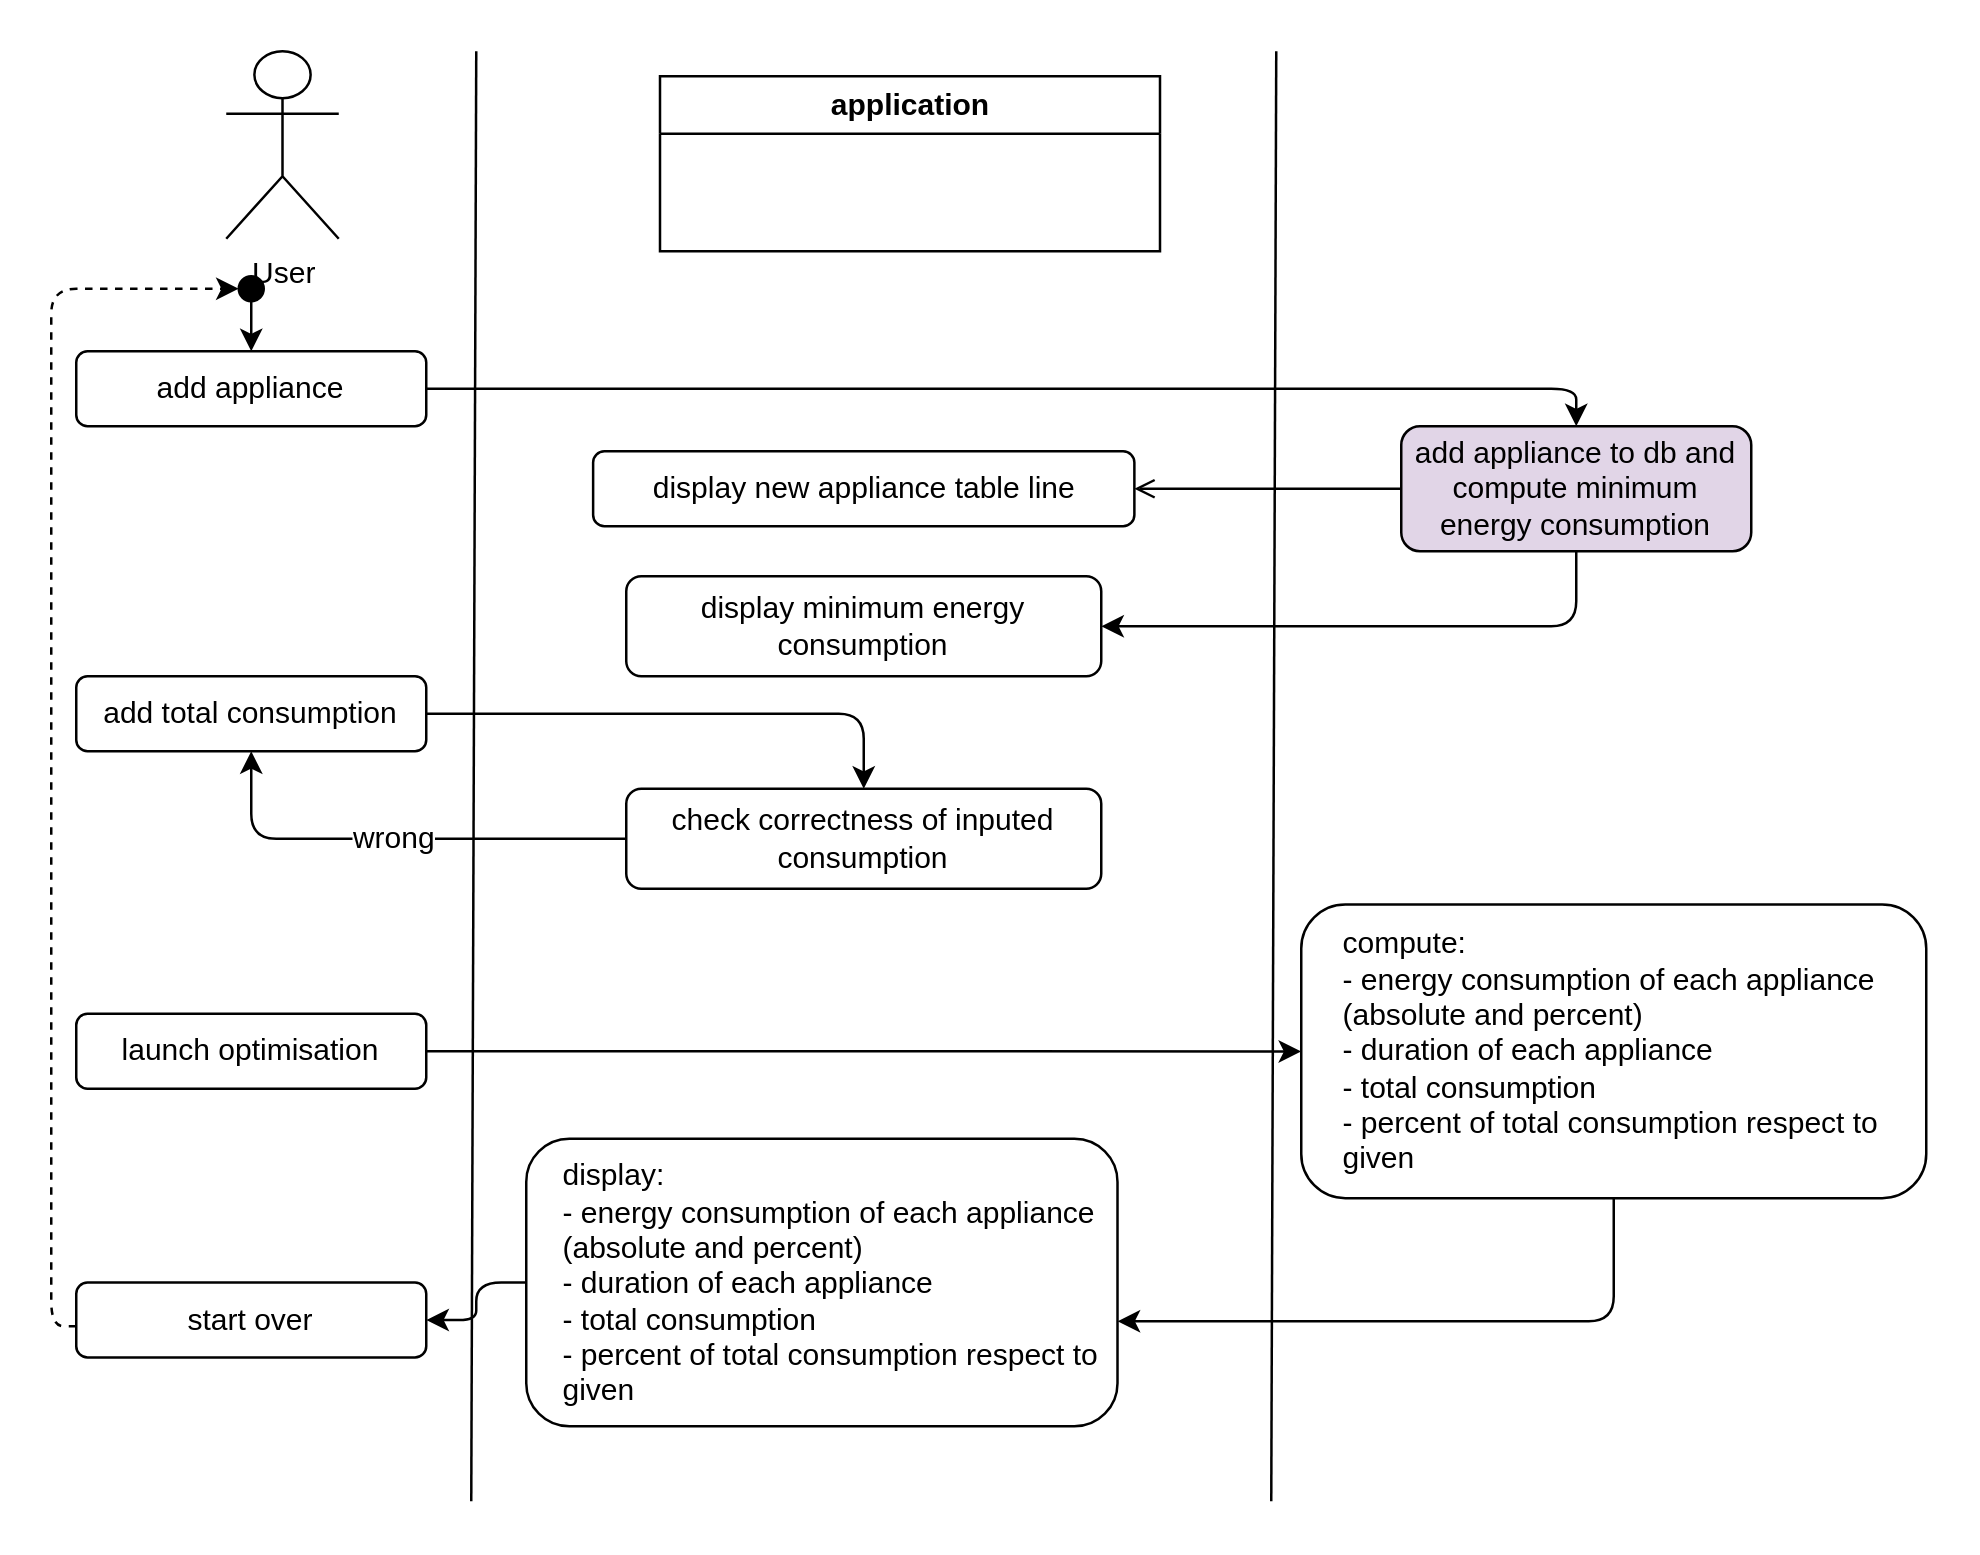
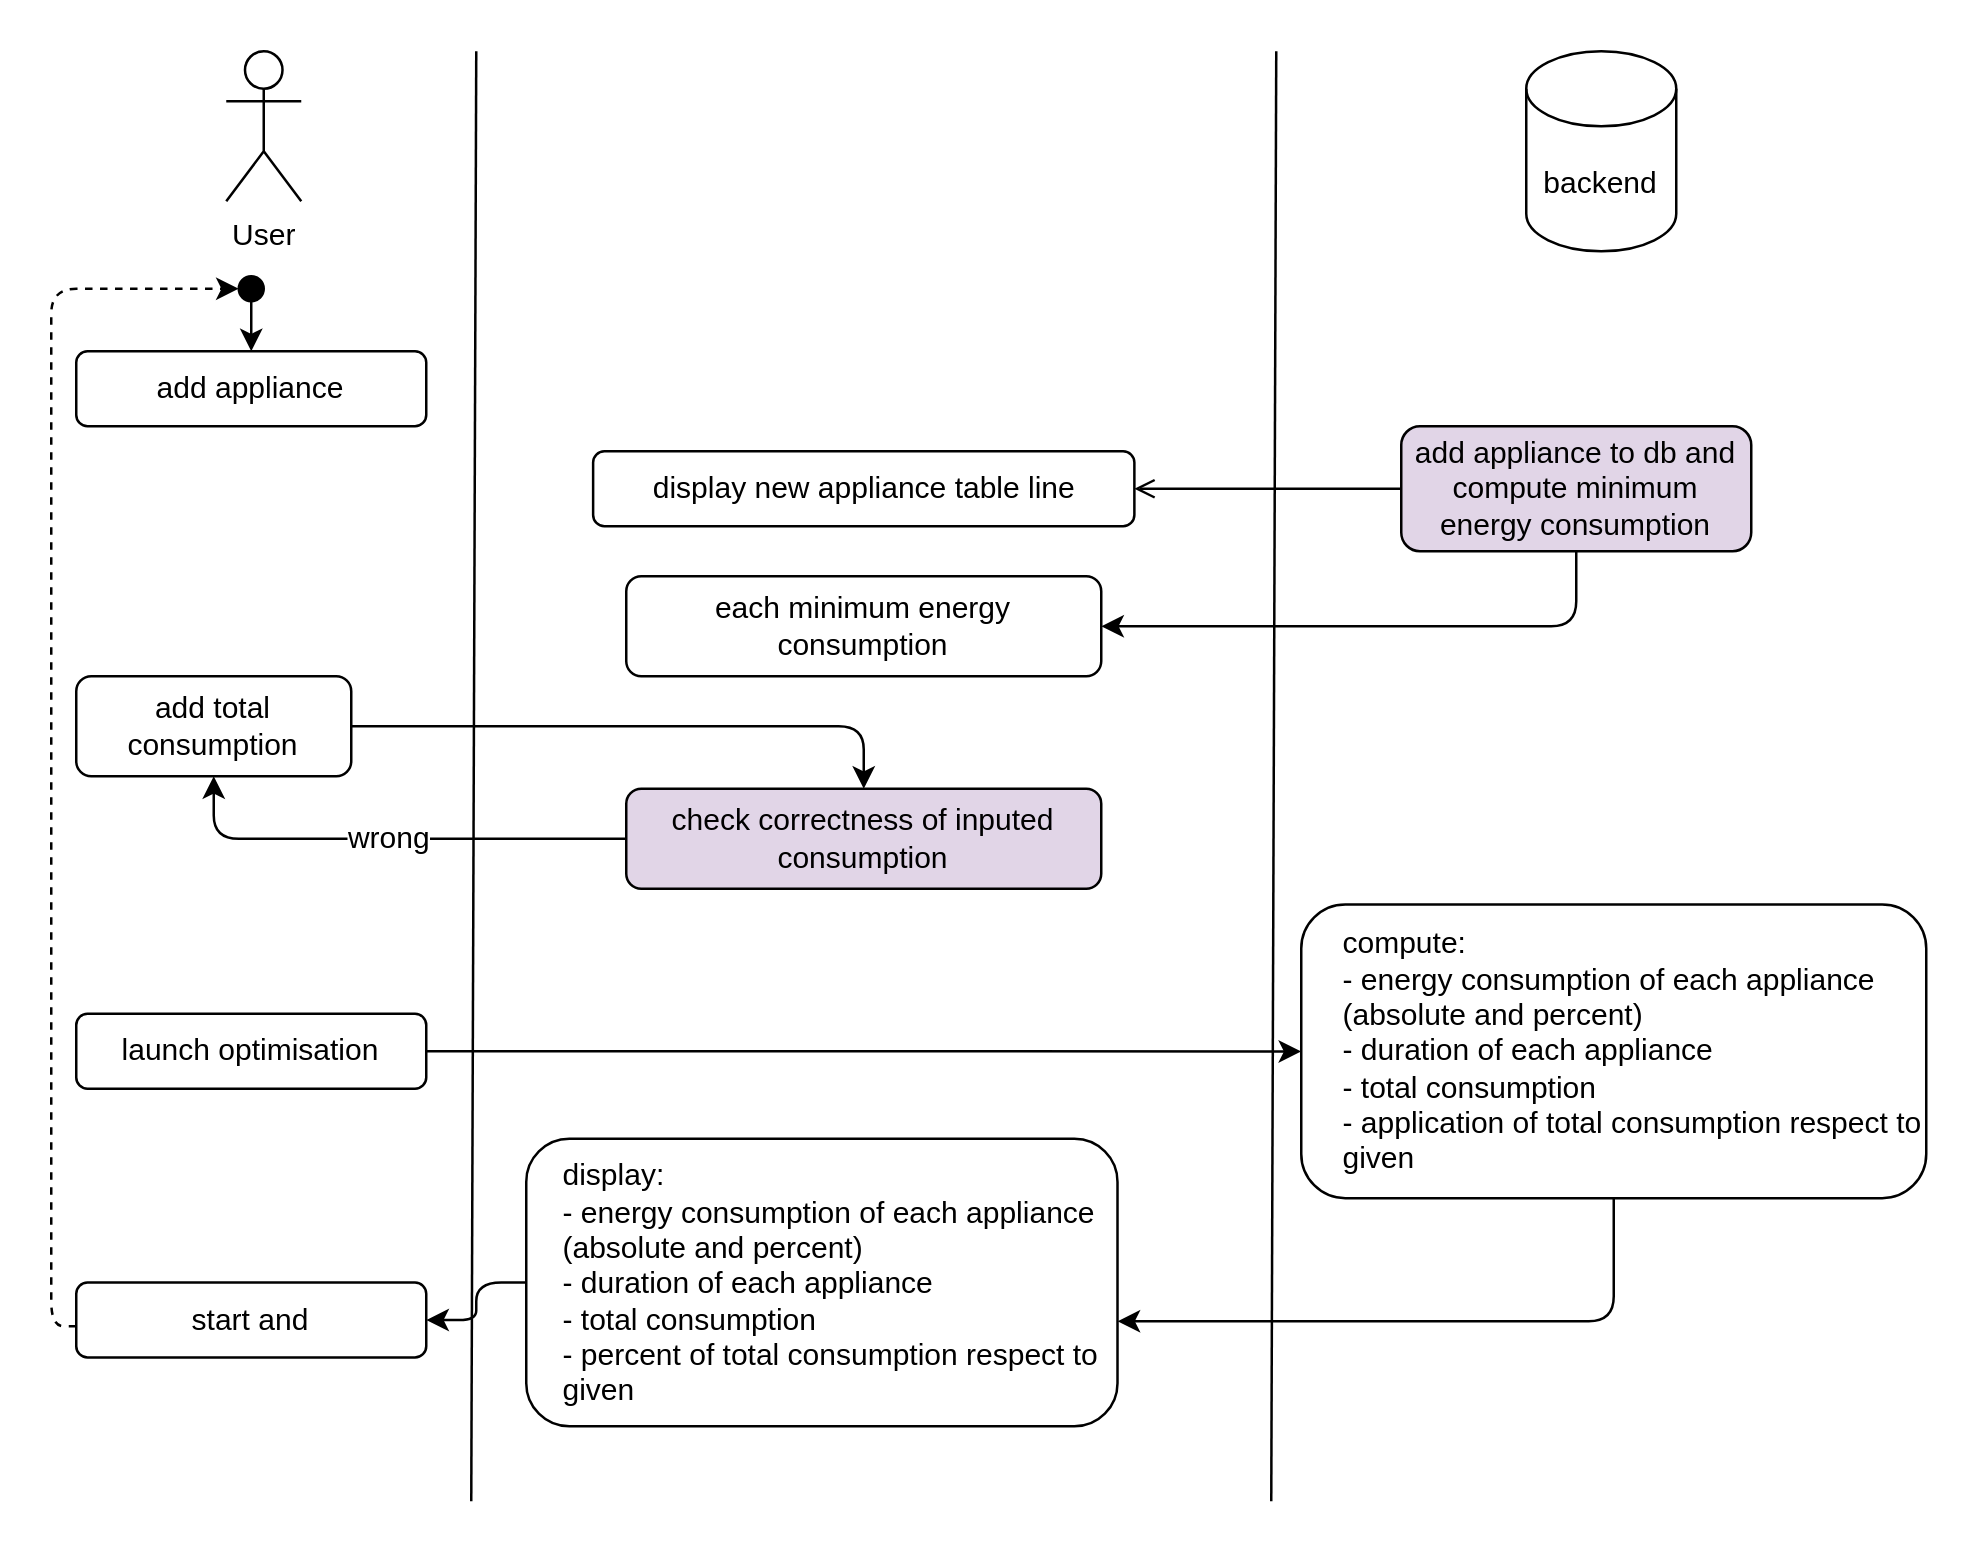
(283, 145) -> (264, 126)
none -> (1601, 151)
(910, 164) -> none
(874, 389) -> none
(864, 626) -> (864, 626)
(251, 714) -> (214, 726)
(864, 839) -> (864, 839)
(1635, 1051) -> (1635, 1051)
(251, 1321) -> (251, 1321)
